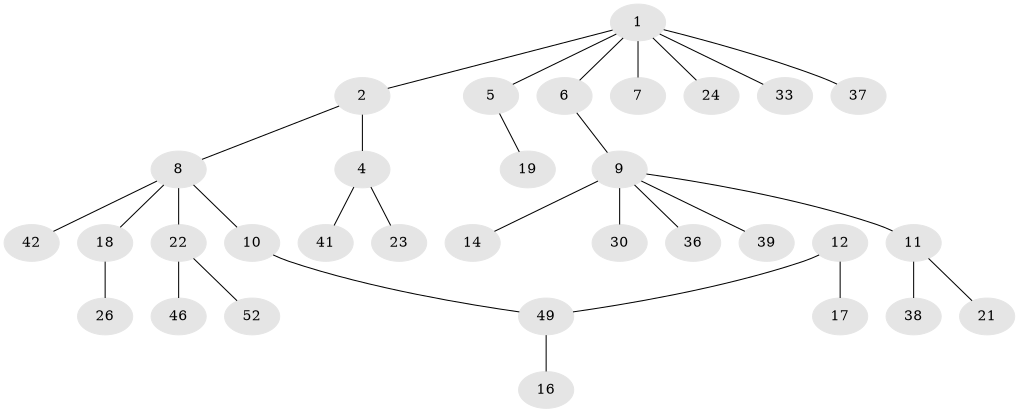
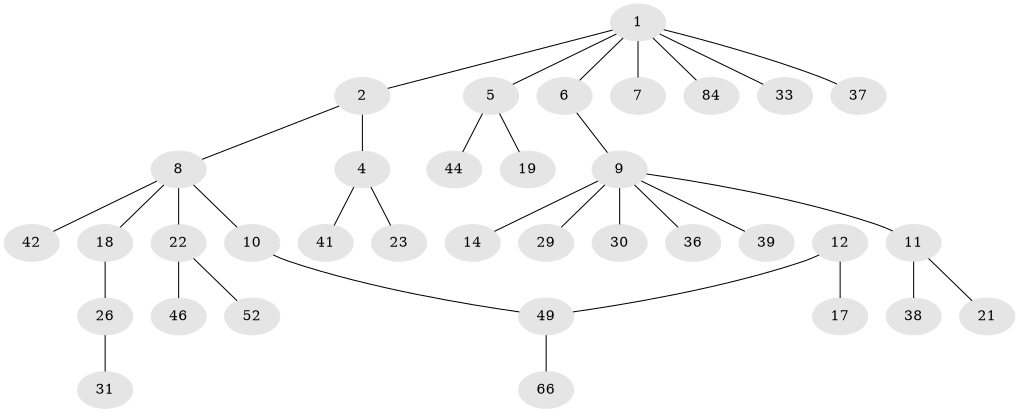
(712, 96) -> (712, 96)
none -> (454, 169)
none -> (546, 243)
none -> (105, 390)
(546, 390) -> (546, 390)
